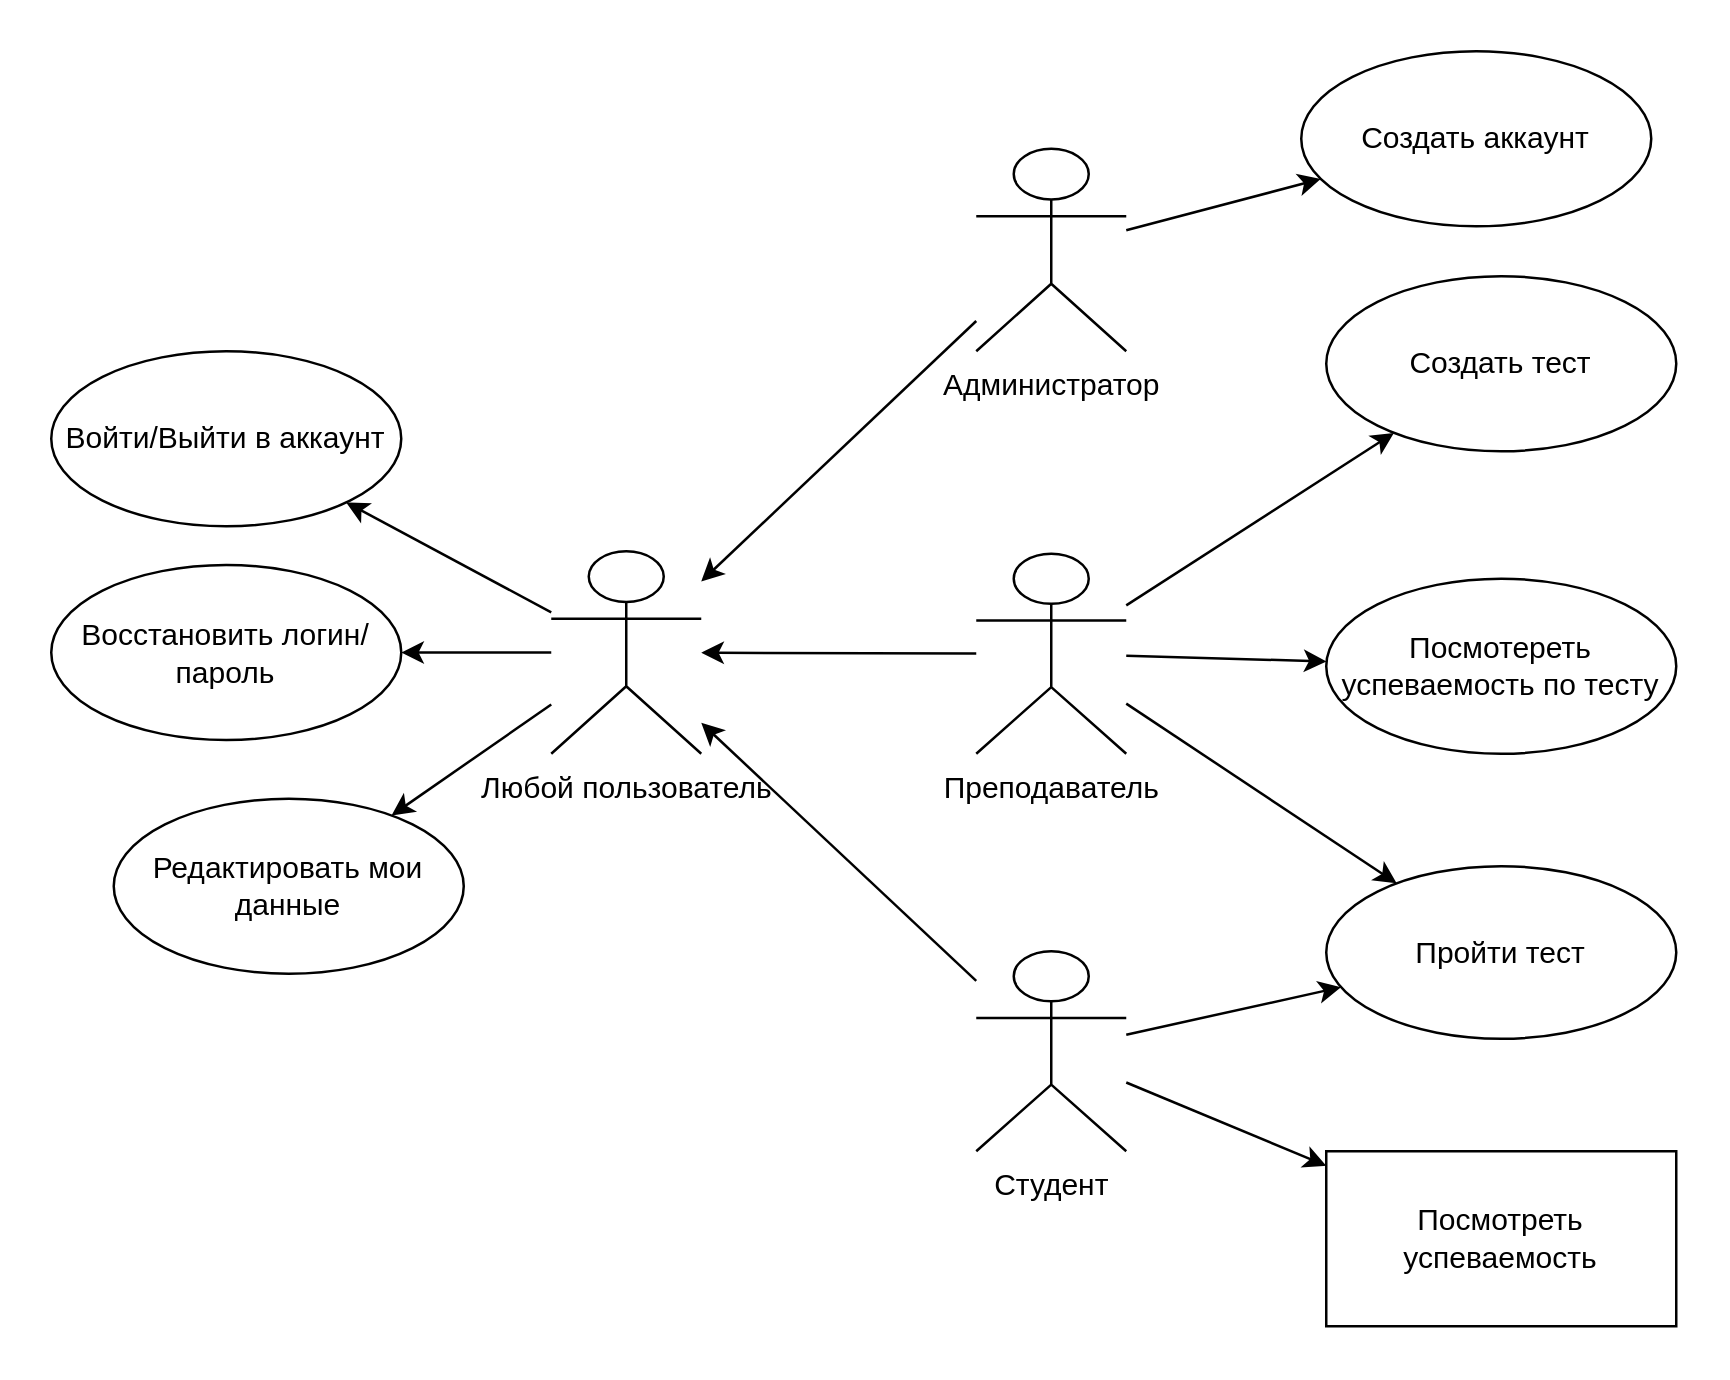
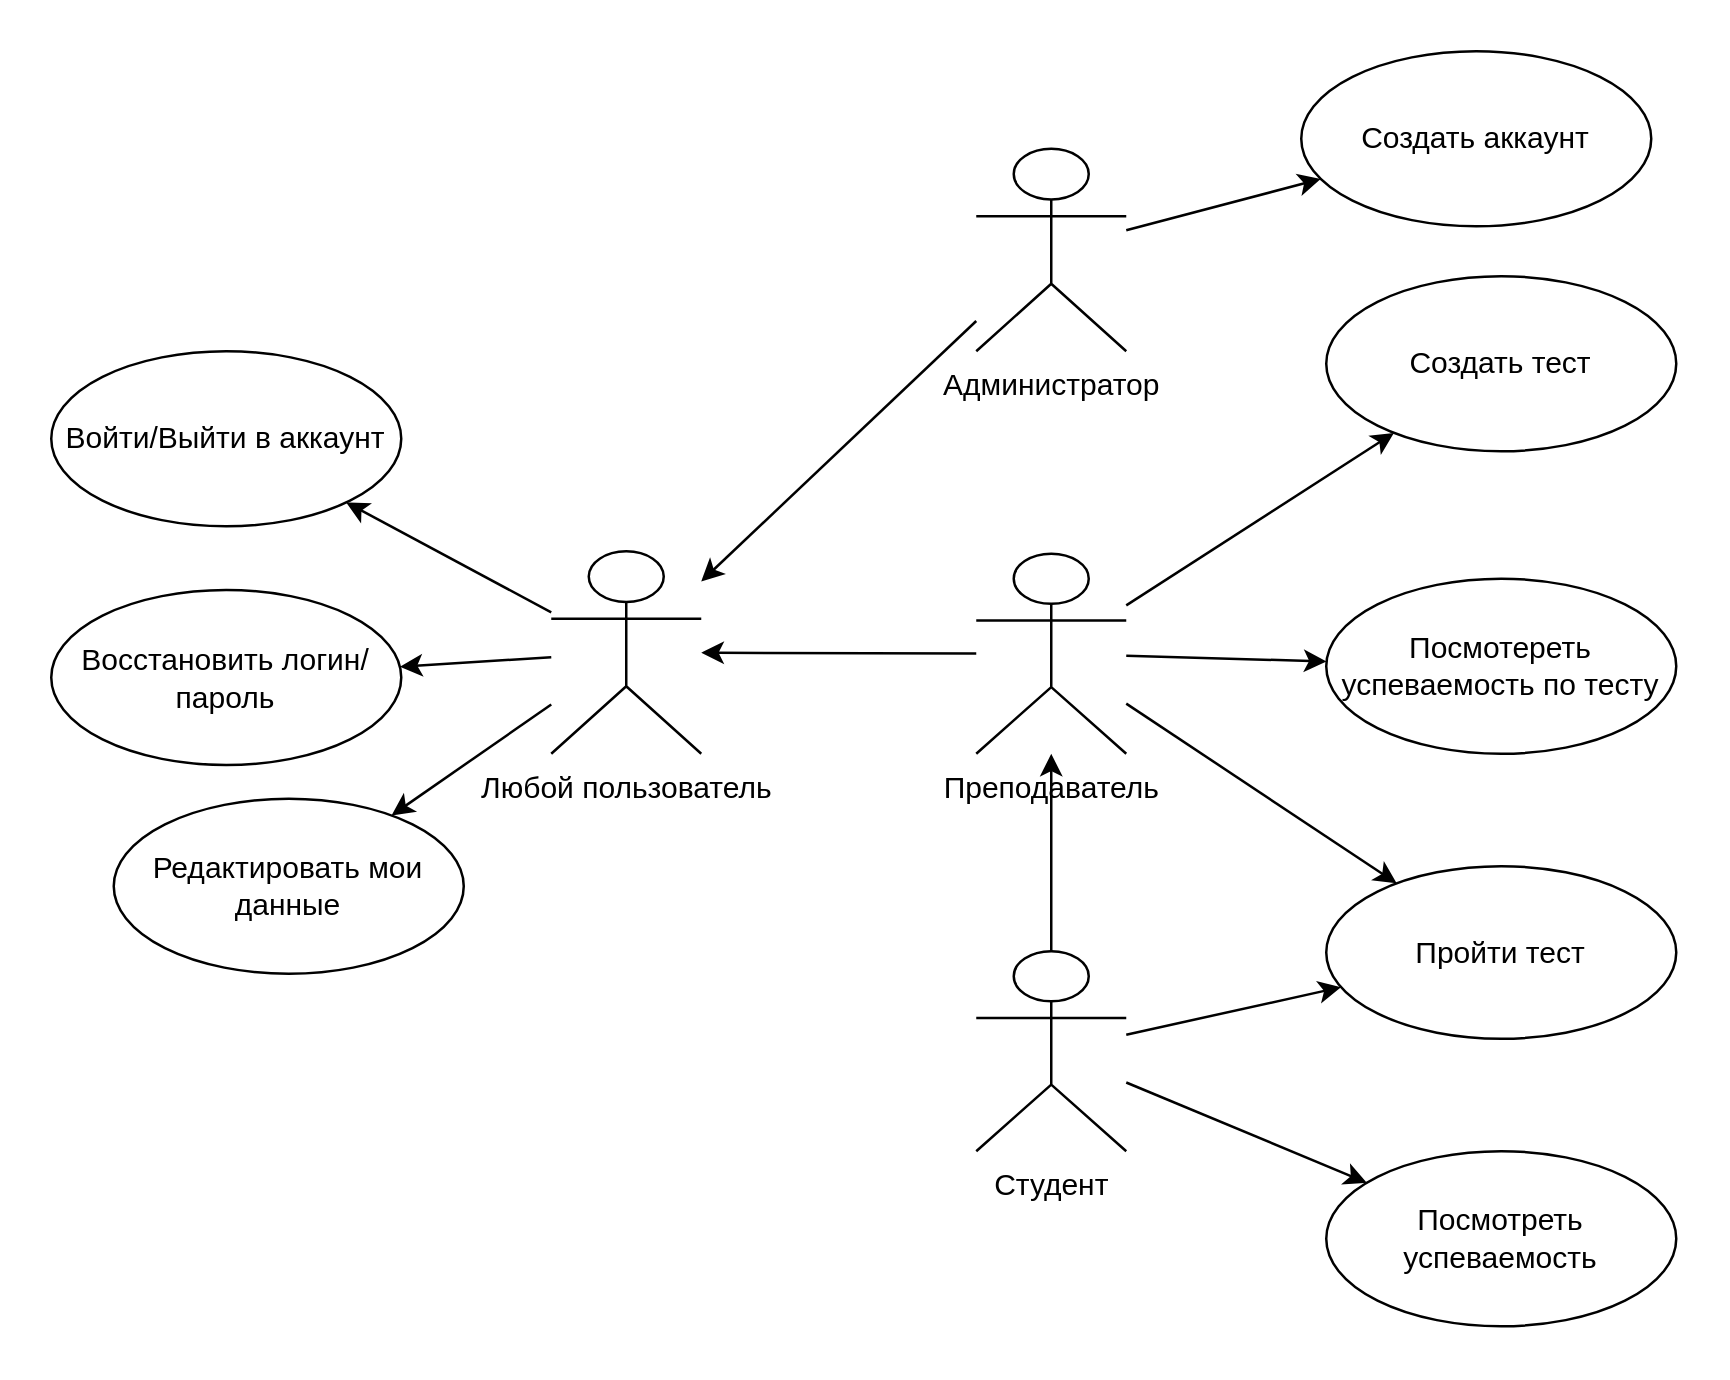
(226, 653) -> (226, 678)
(845, 858) -> (1051, 861)
(1501, 1239) -> (1501, 1239)
